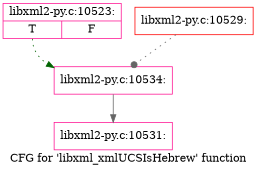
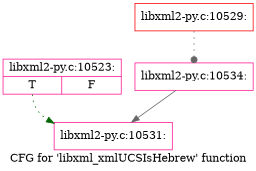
(37, 53) -> (37, 109)
